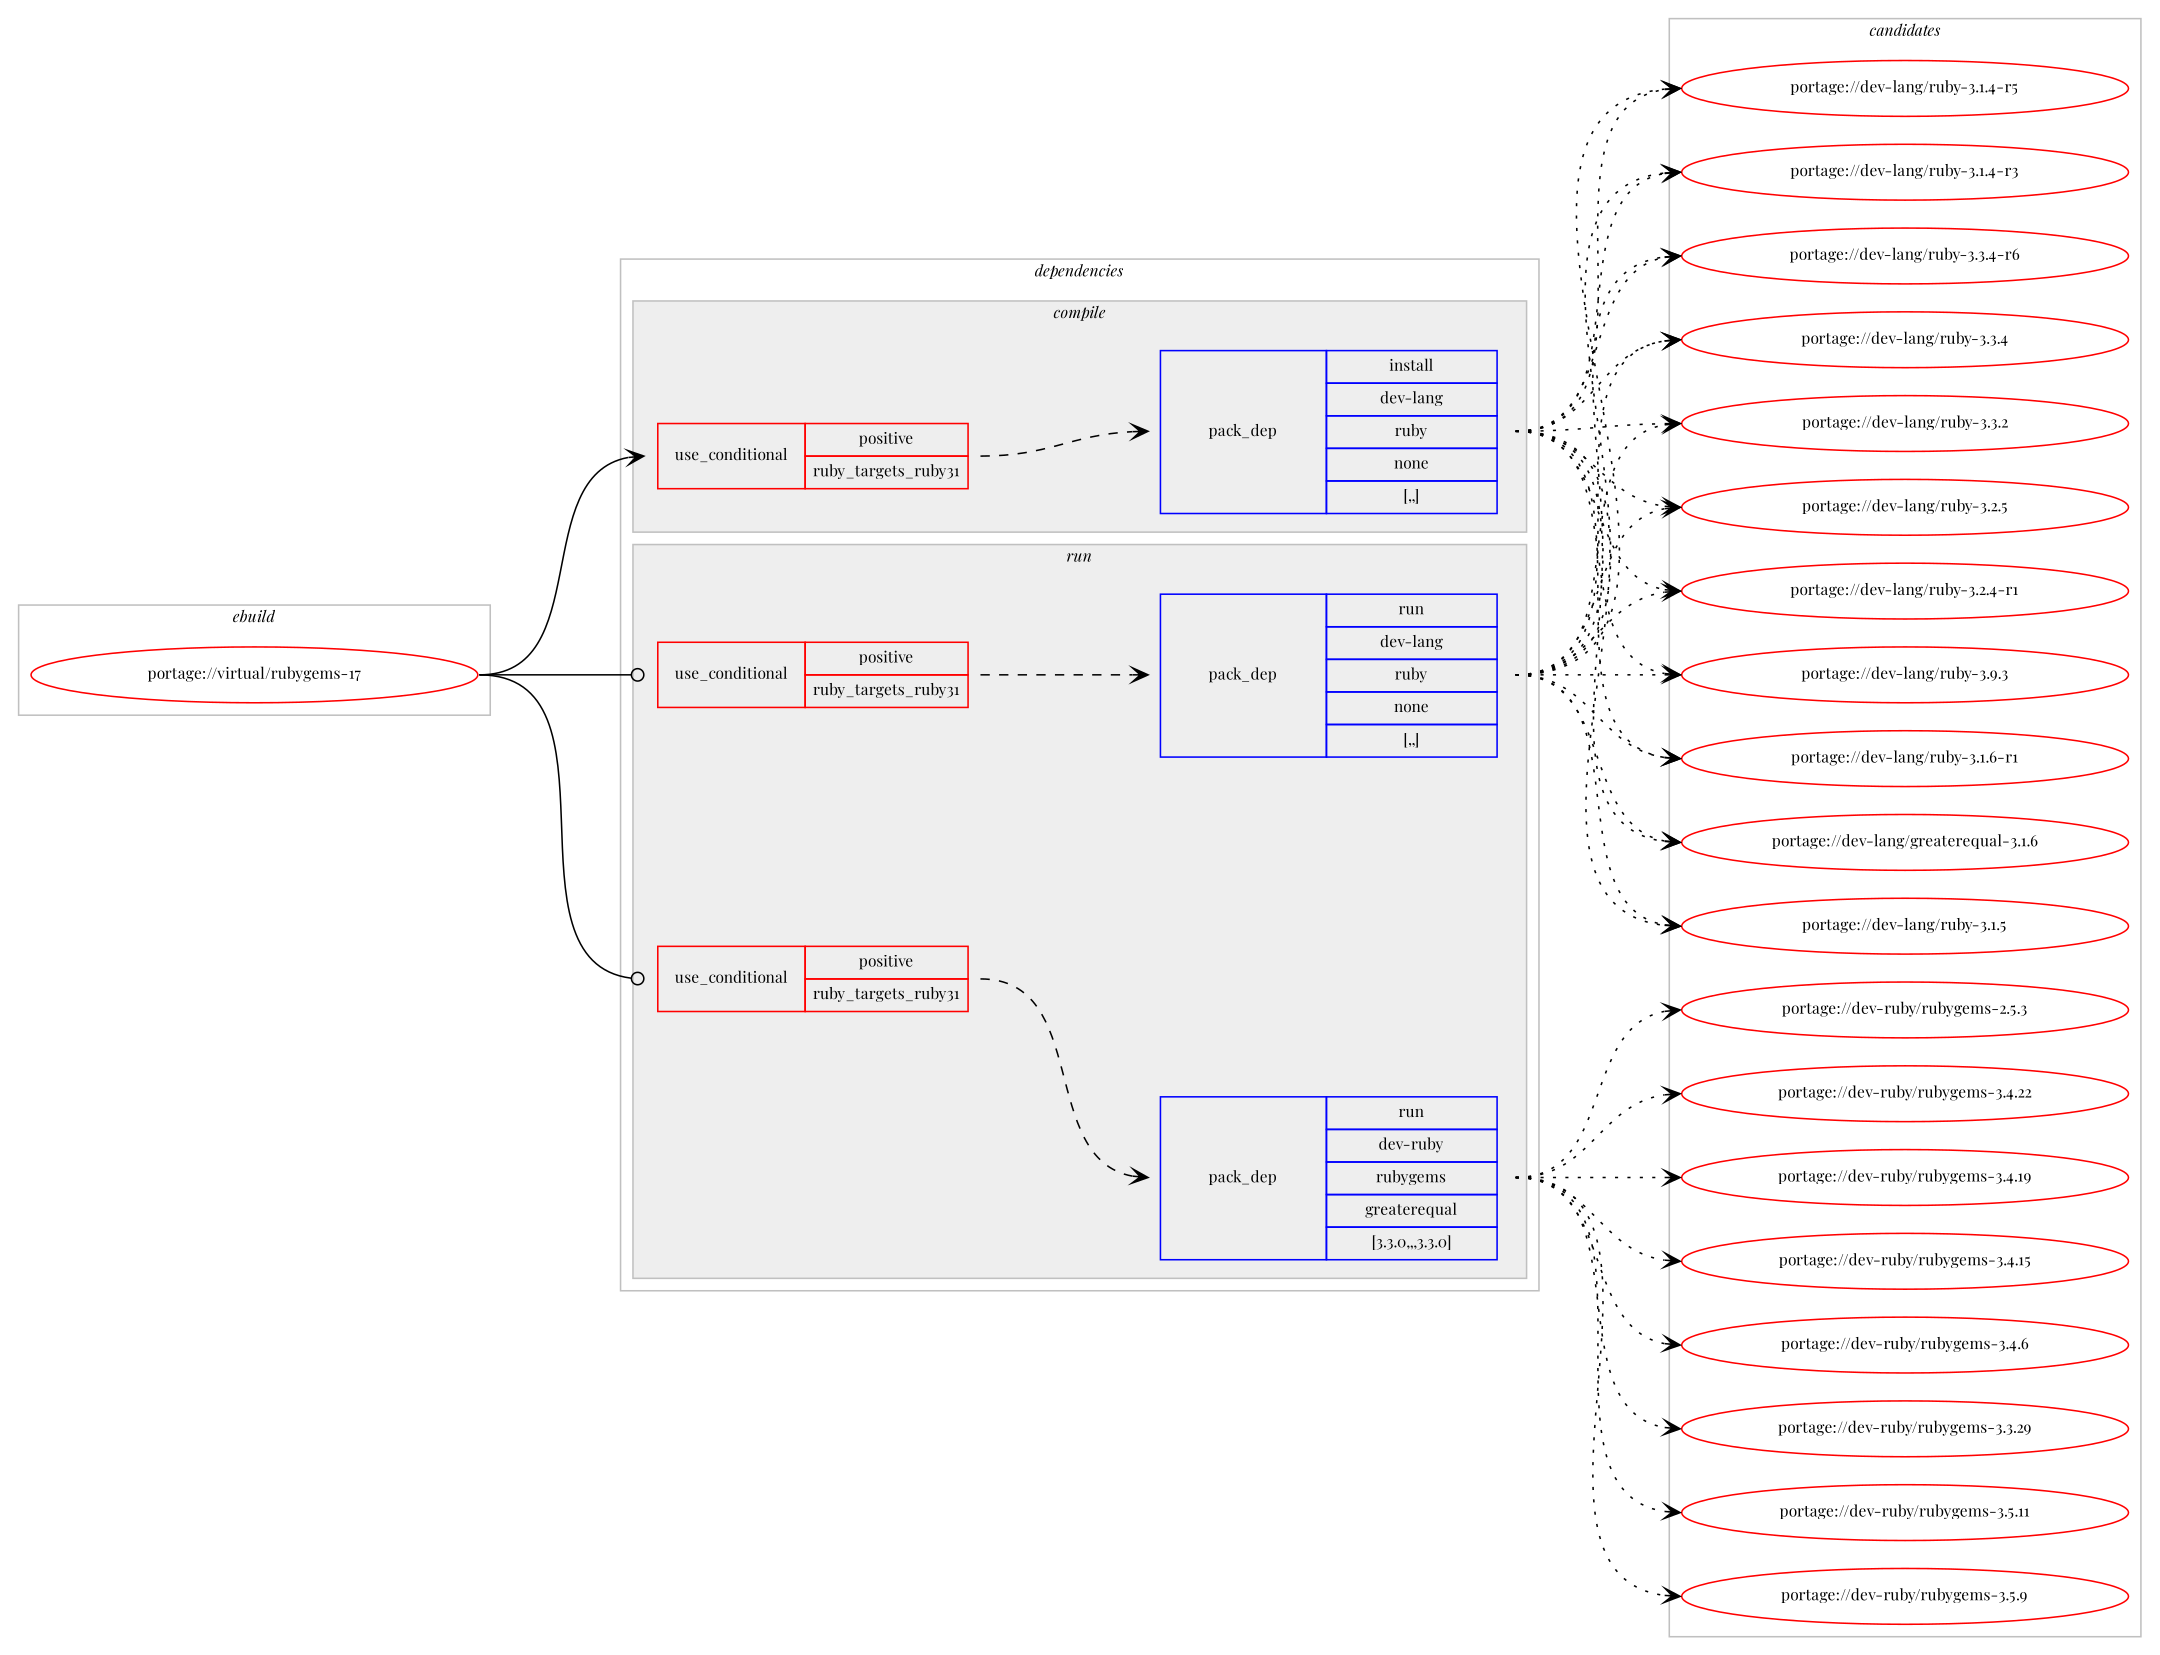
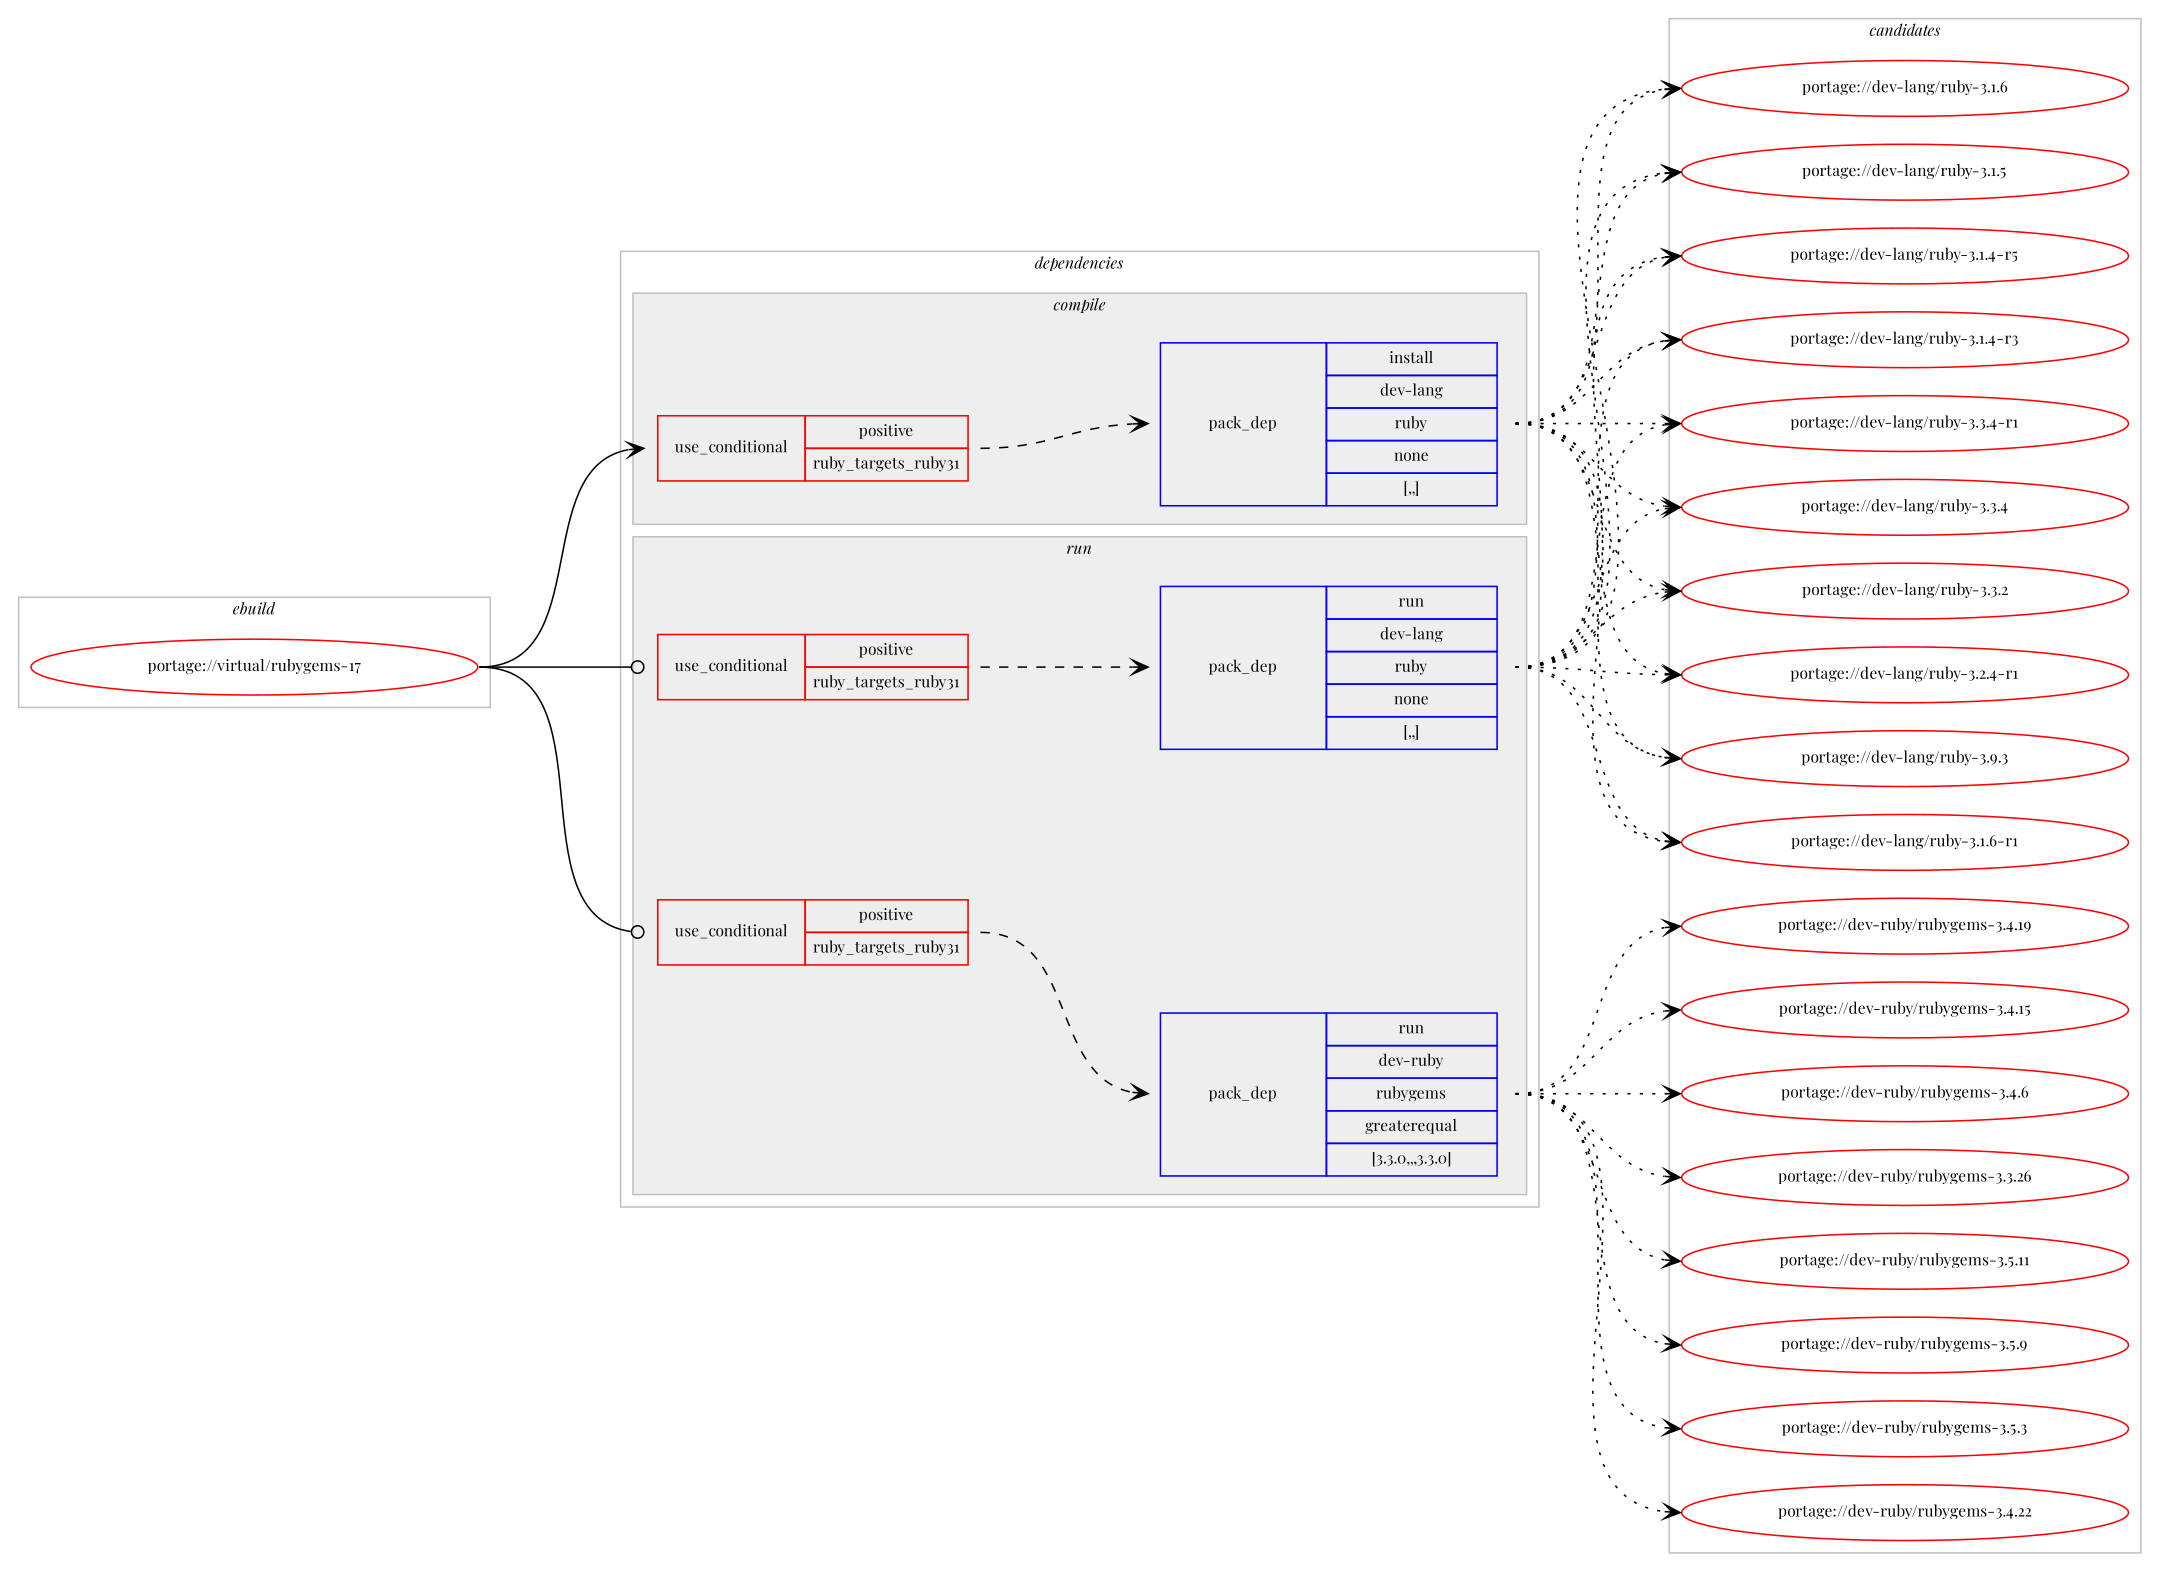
(1905, 256) -> (1905, 424)
(1905, 507) -> none
(1905, 842) -> (1905, 88)
(1905, 1010) -> (1905, 1429)
(1905, 1429) -> (1905, 1178)
